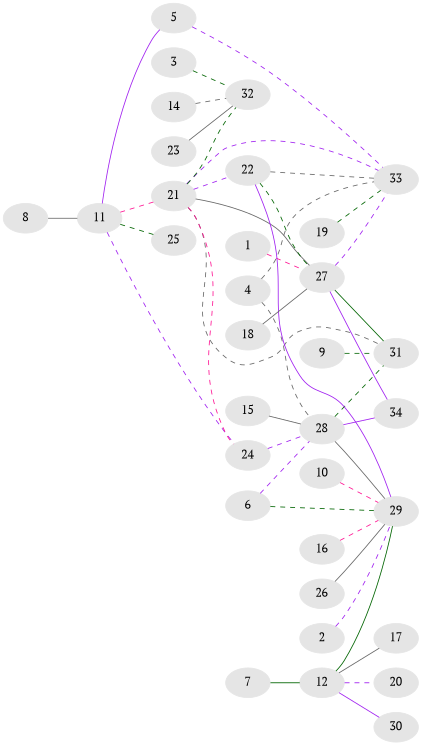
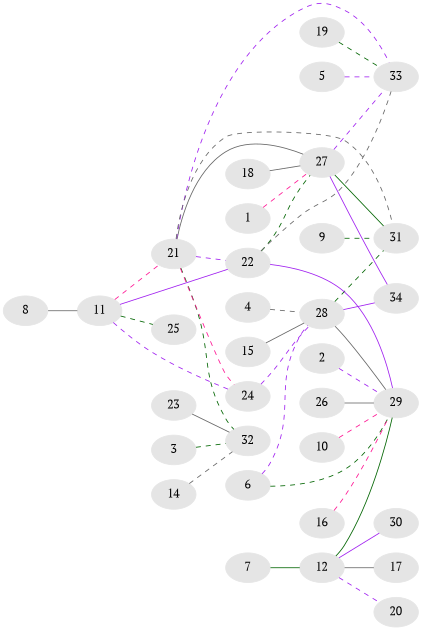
(122, 113) -> (174, 287)
(300, 210) -> none
